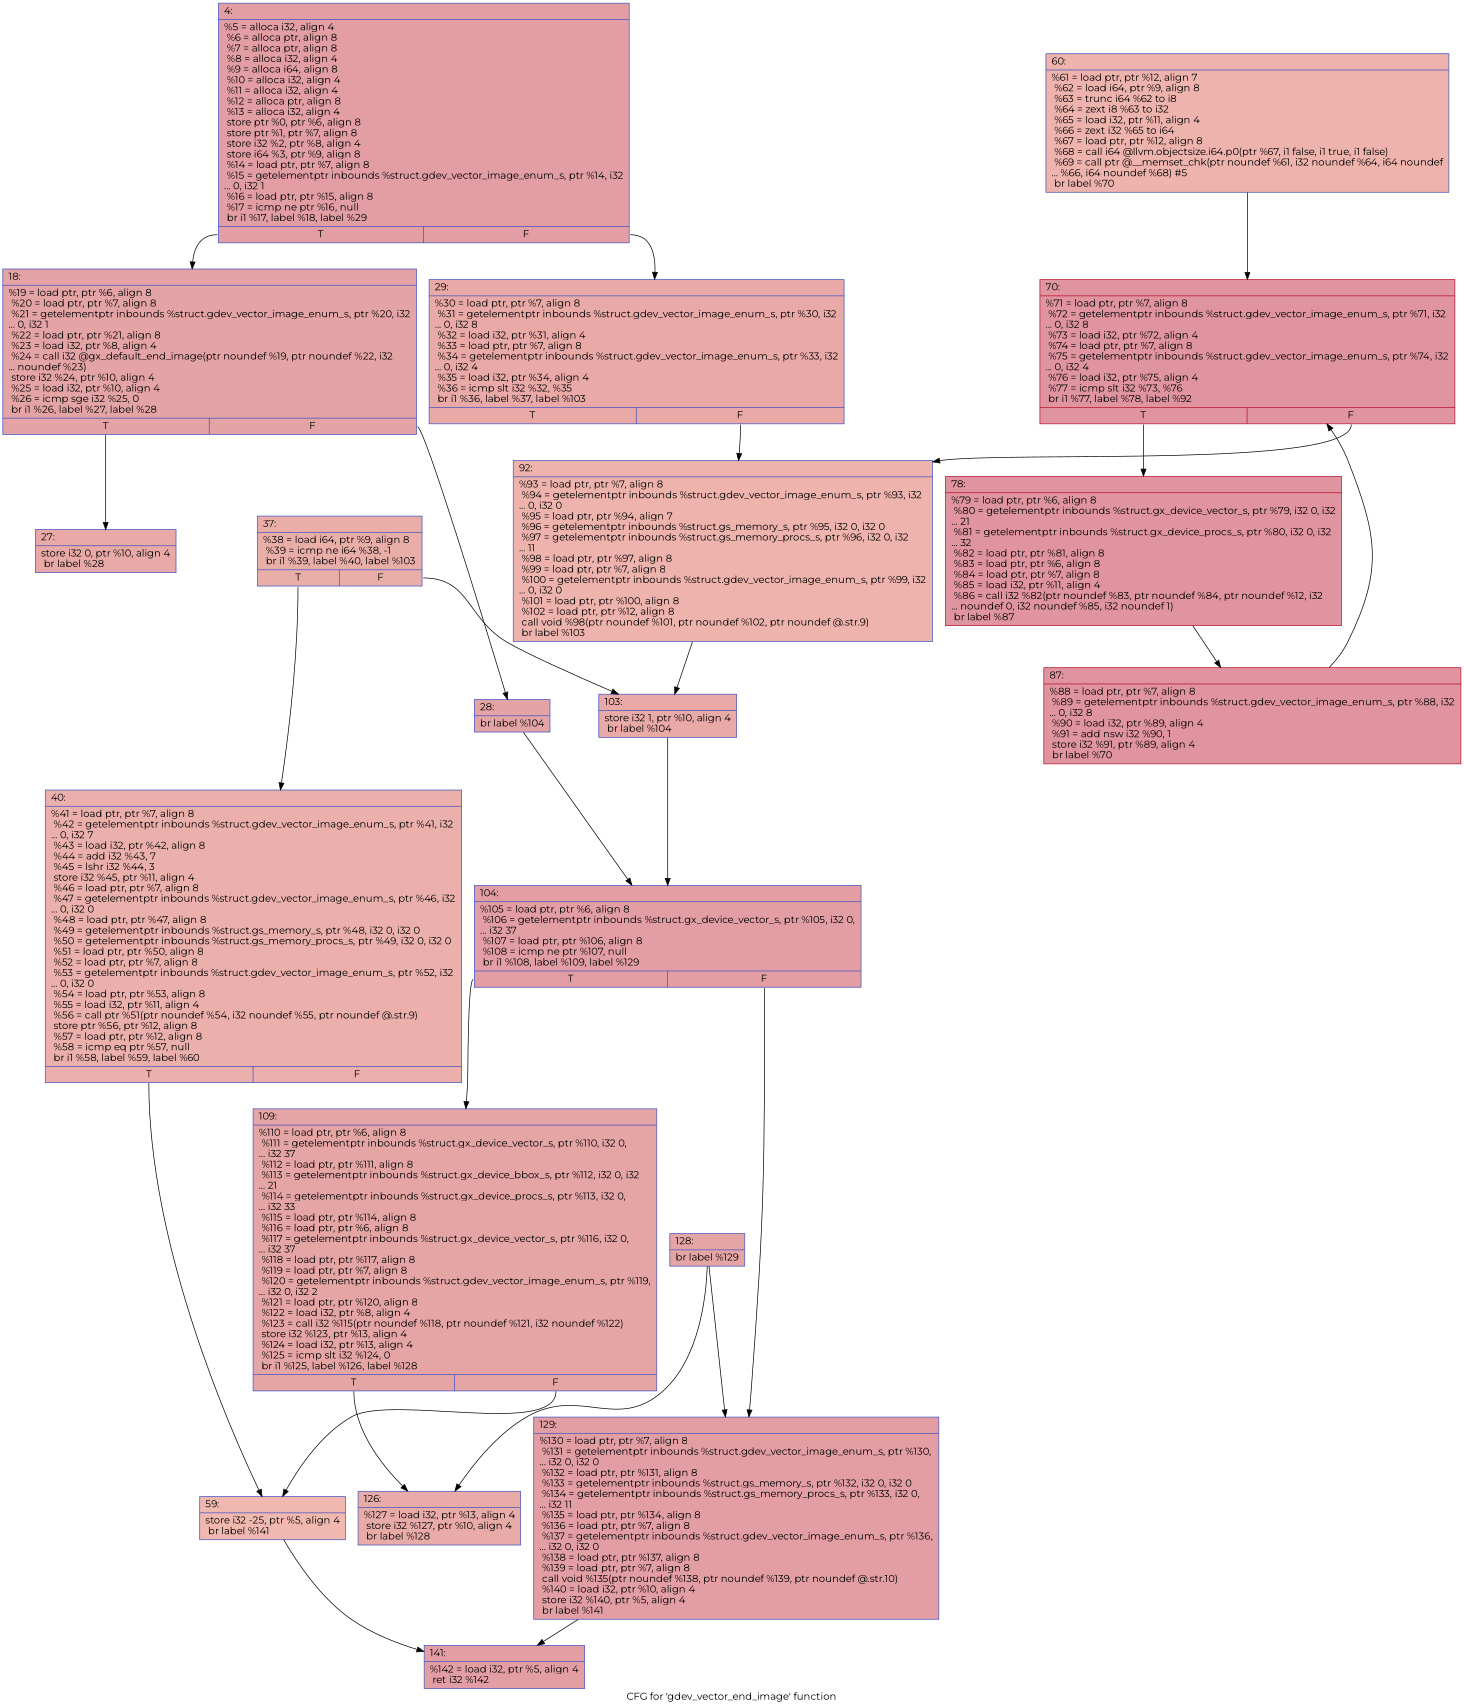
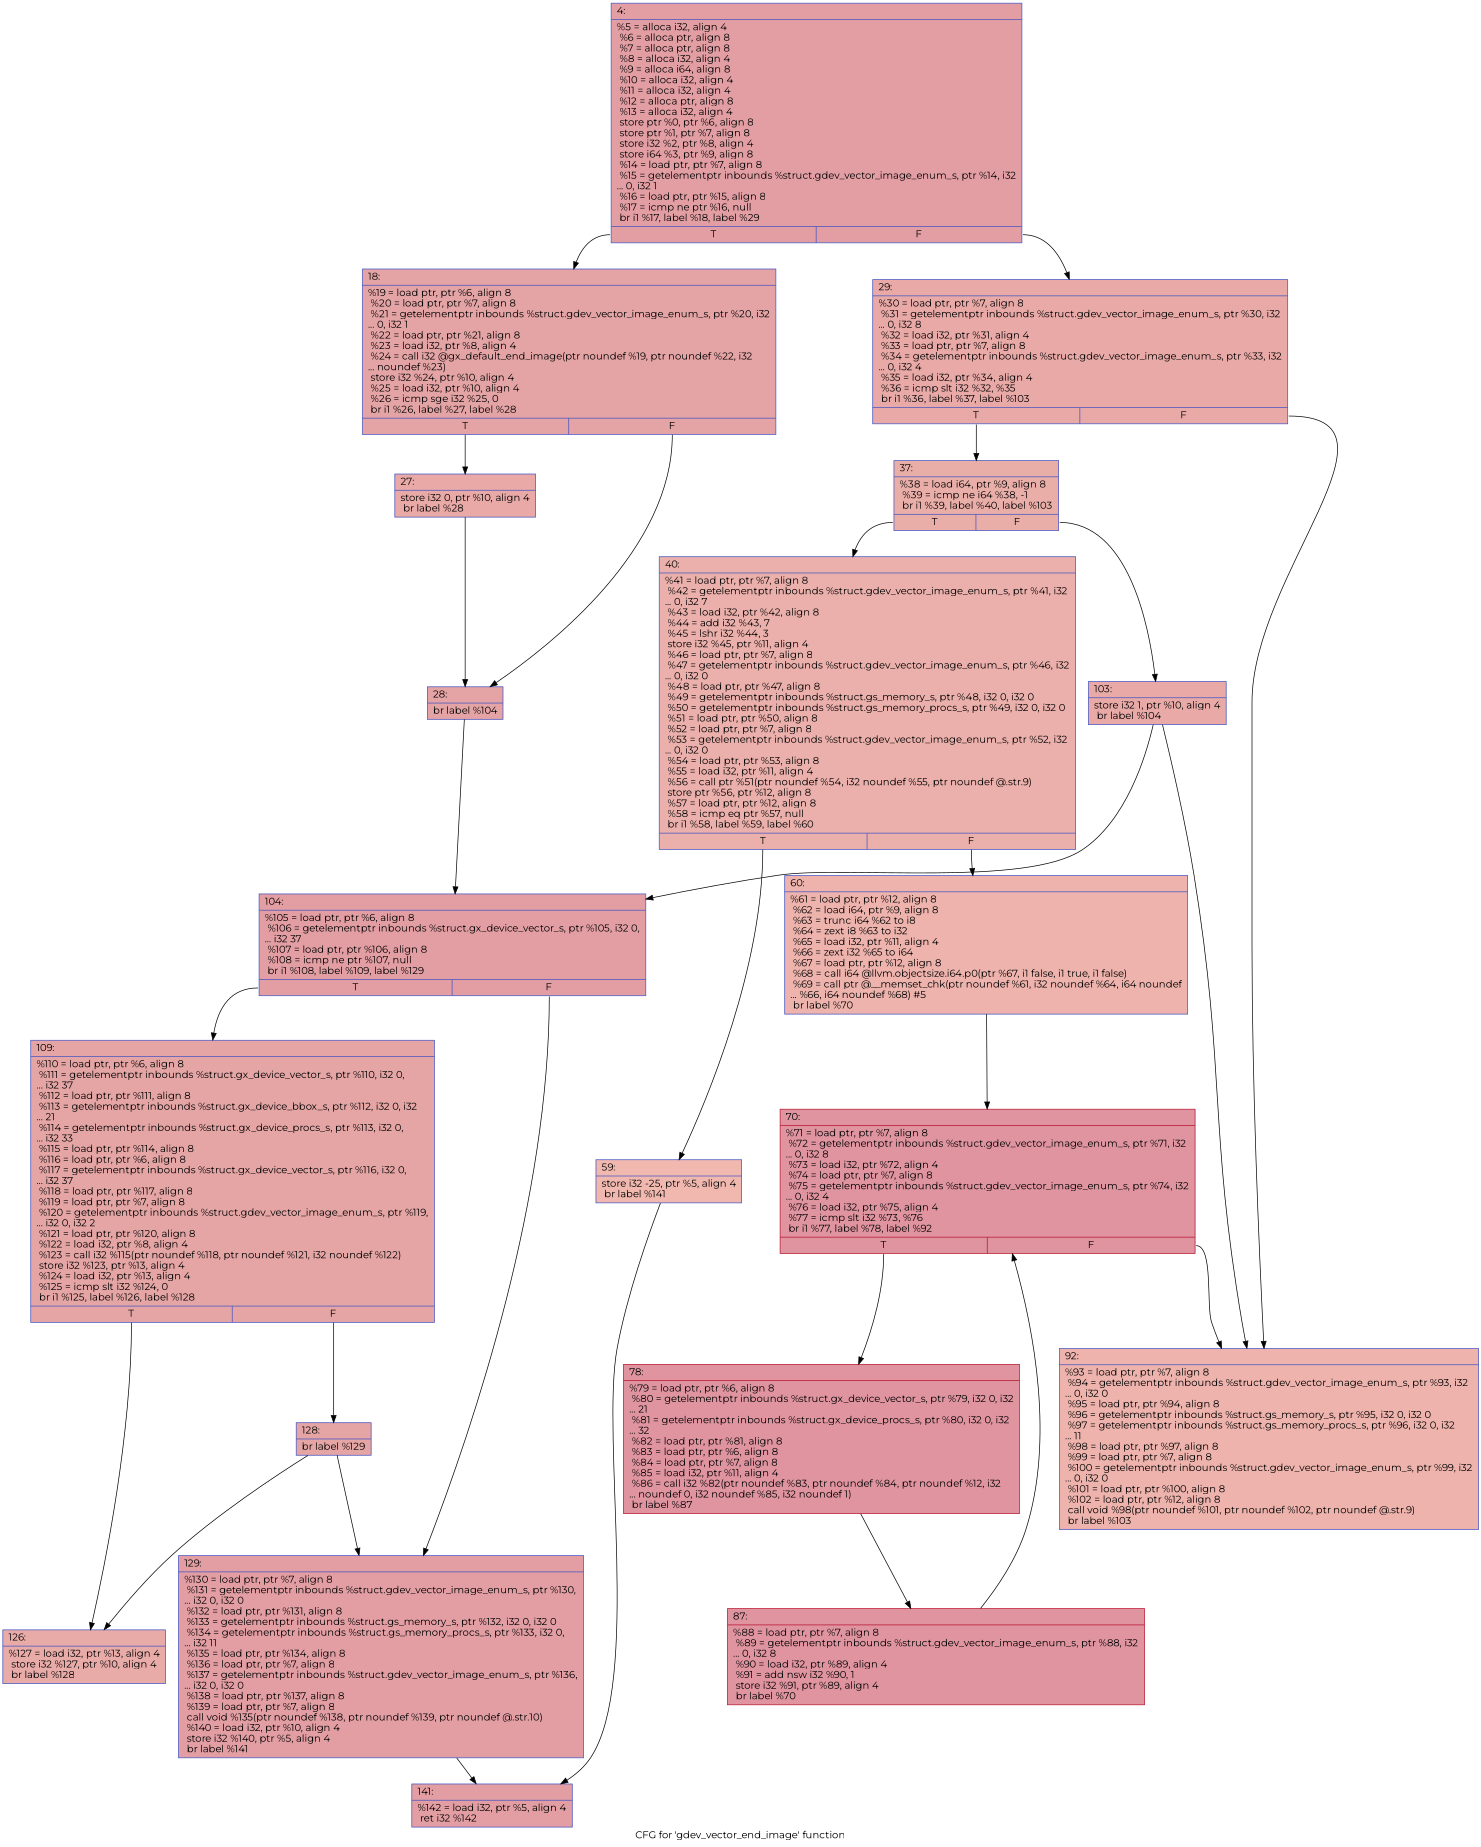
(1125, 78) -> (864, 900)
none -> (976, 439)
(596, 516) -> (1142, 1404)
none -> (465, 598)
(685, 665) -> (1213, 1032)
none -> (972, 859)
(408, 1410) -> (334, 1369)
